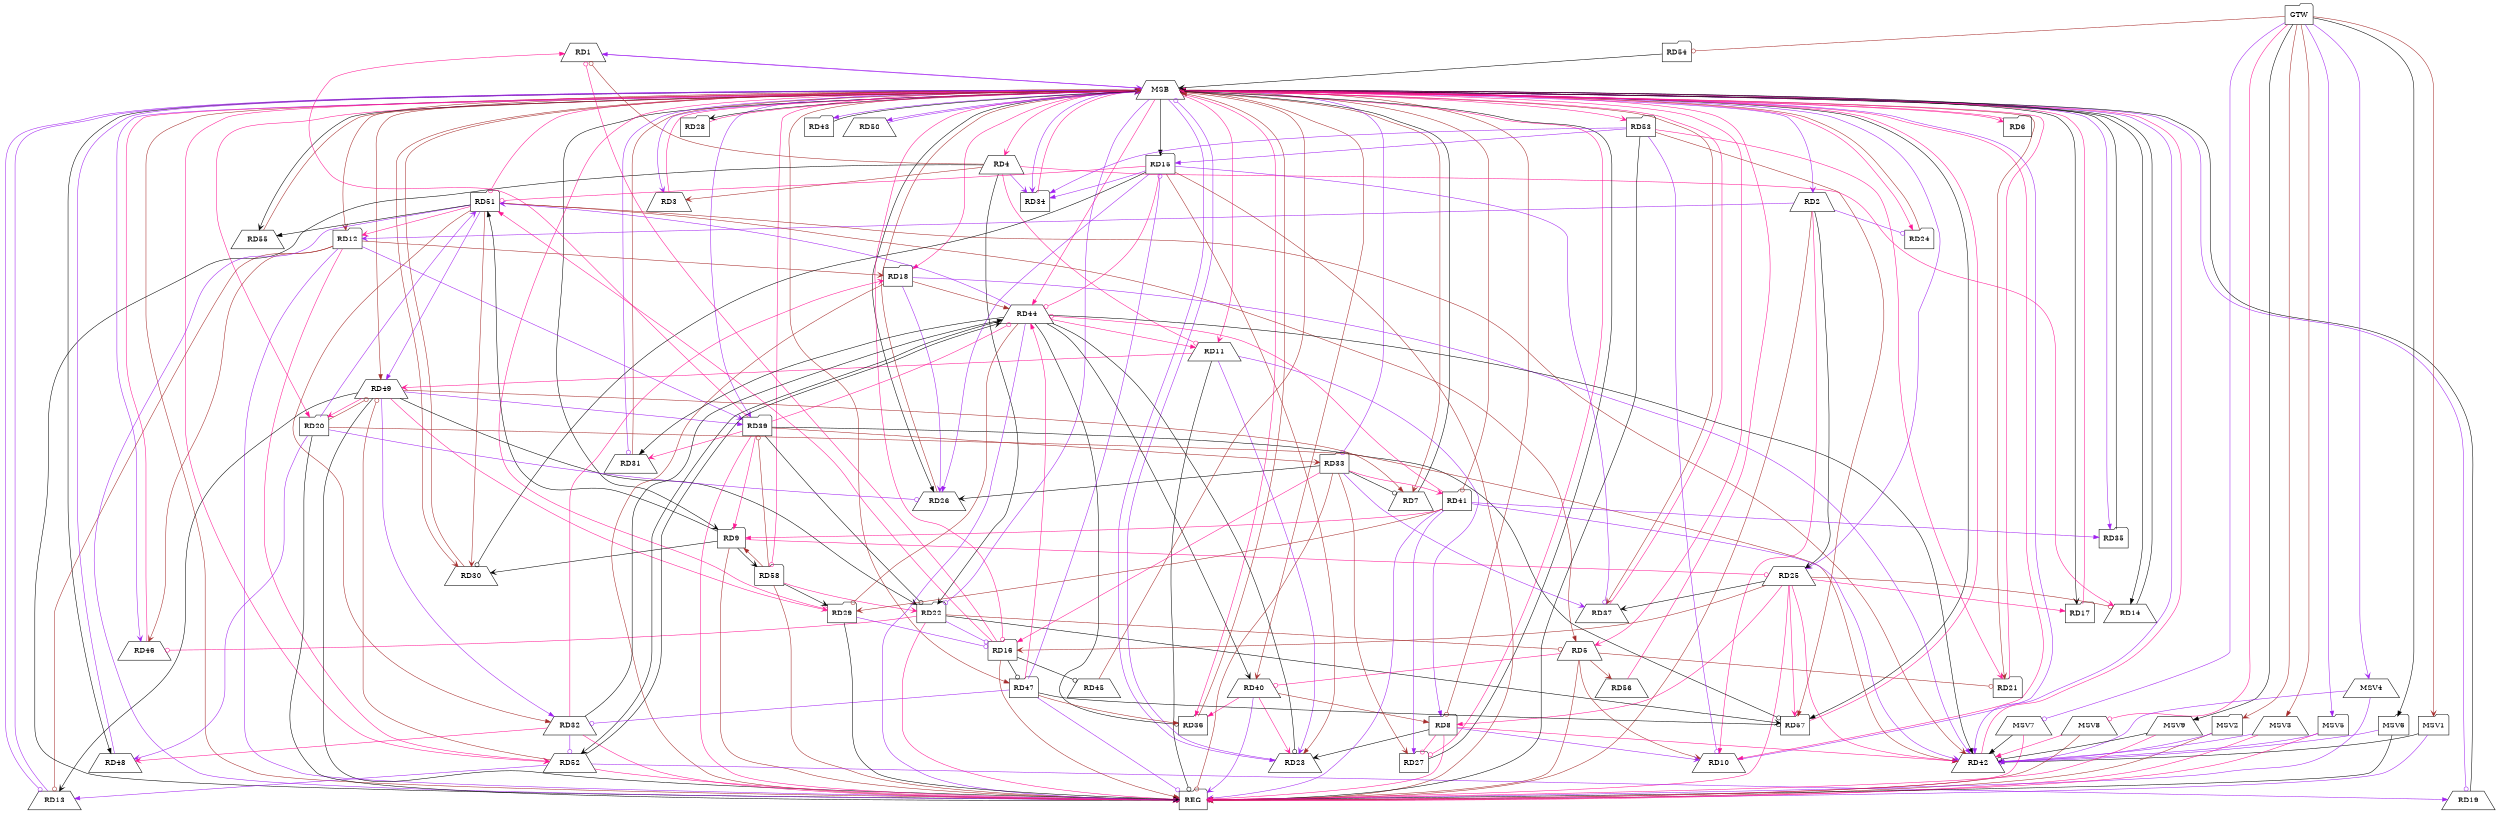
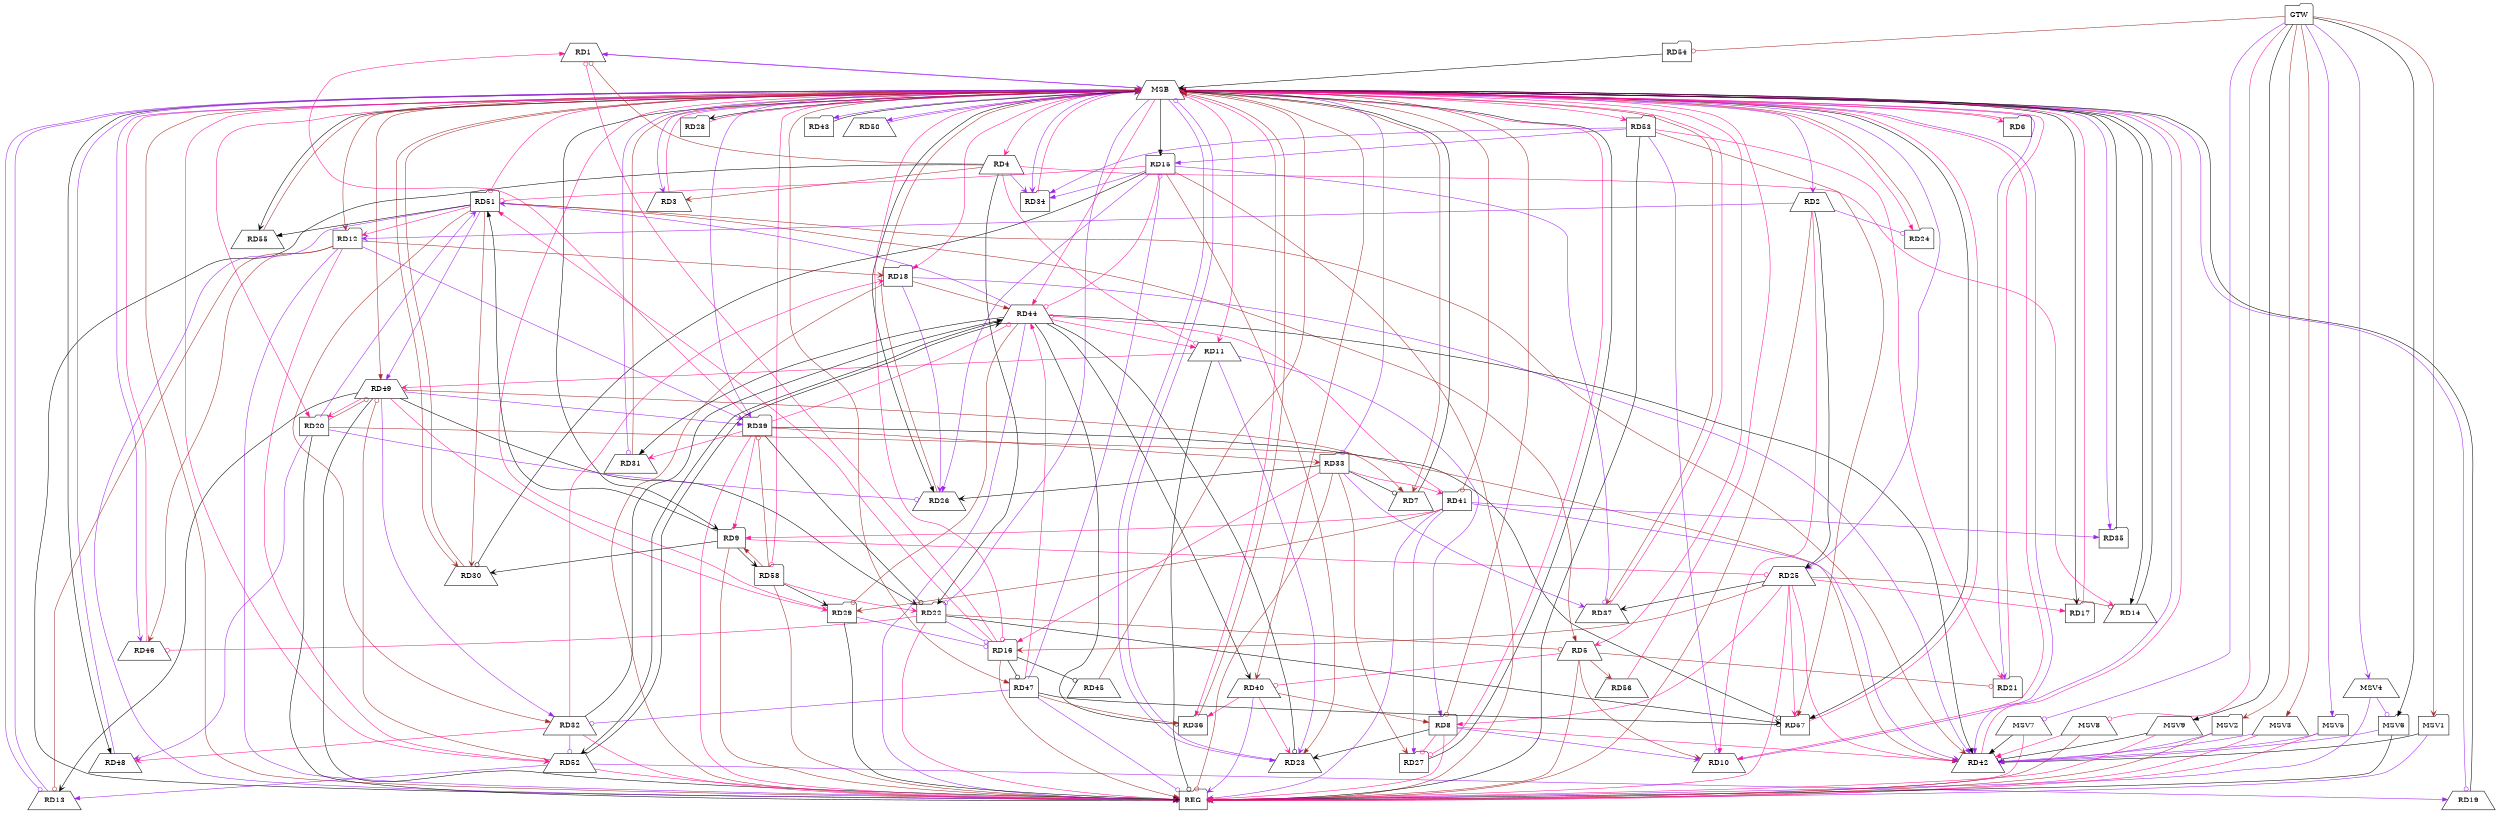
(2026, 151) -> (2026, 151)
(2169, 710) -> (2381, 705)
